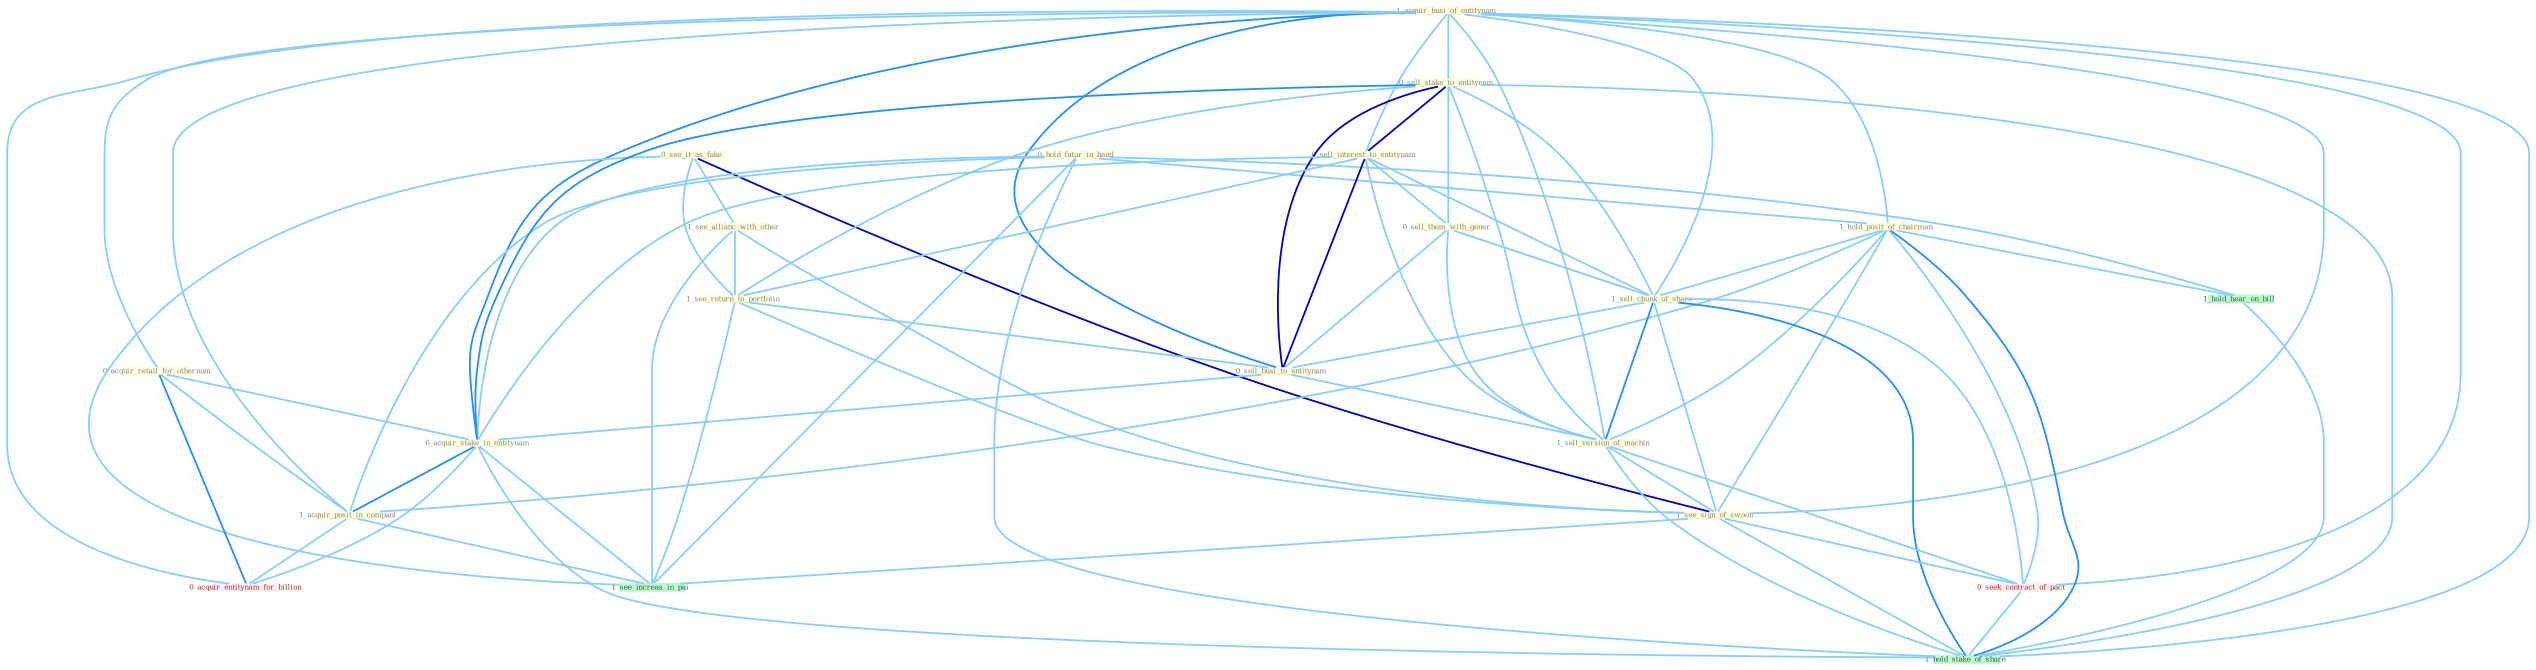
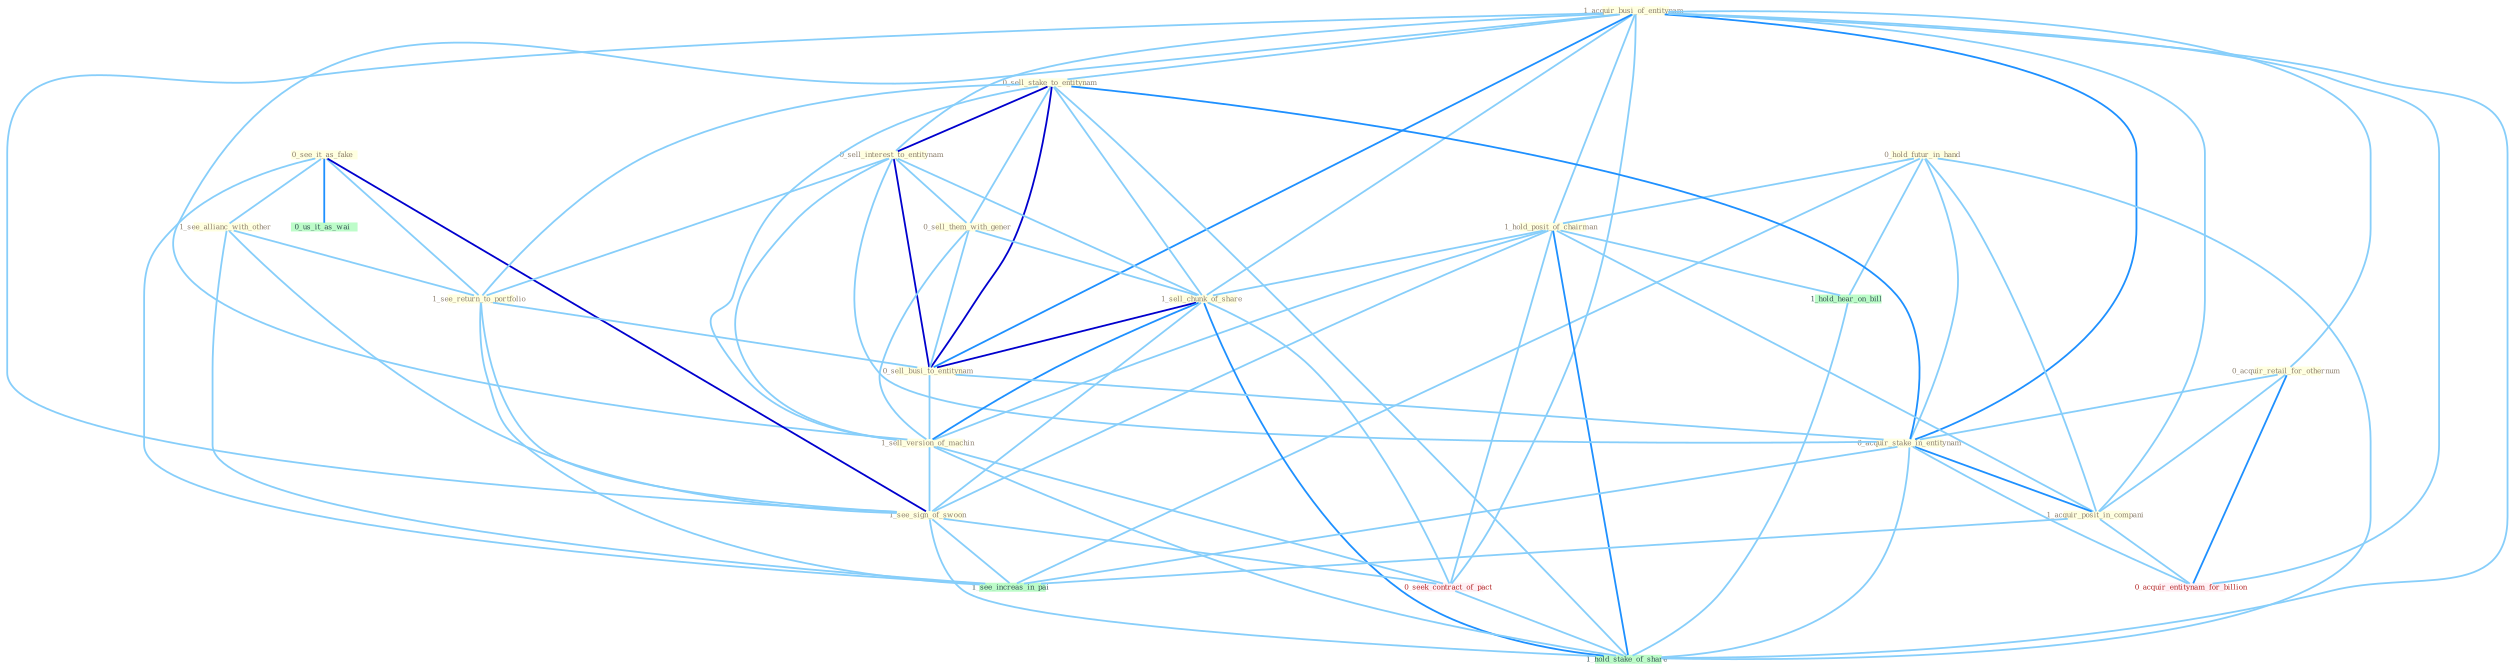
none -> (324, 227)
(1477, 333) -> (1066, 335)
